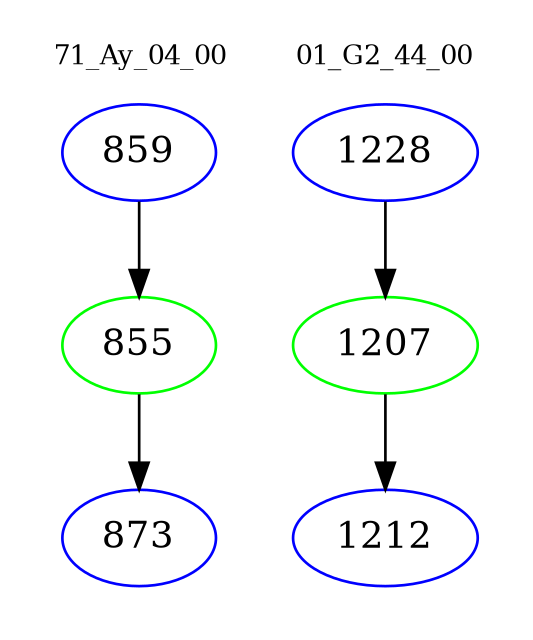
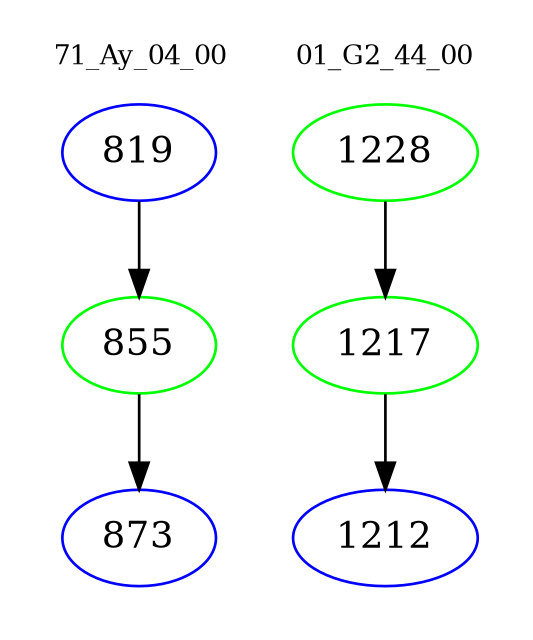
(139, 153) -> (139, 153)
(385, 153) -> (385, 153)
(385, 345) -> (385, 345)
